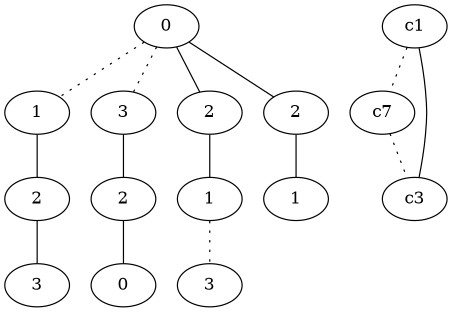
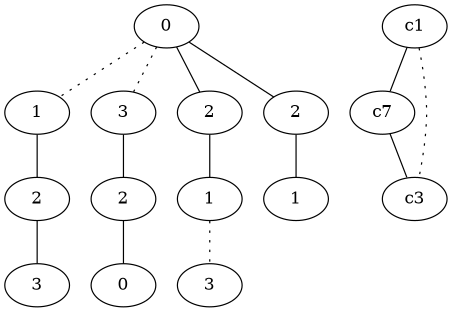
(399, 69) -> (399, 69)
(427, 113) -> (427, 113)
(398, 156) -> (398, 156)
